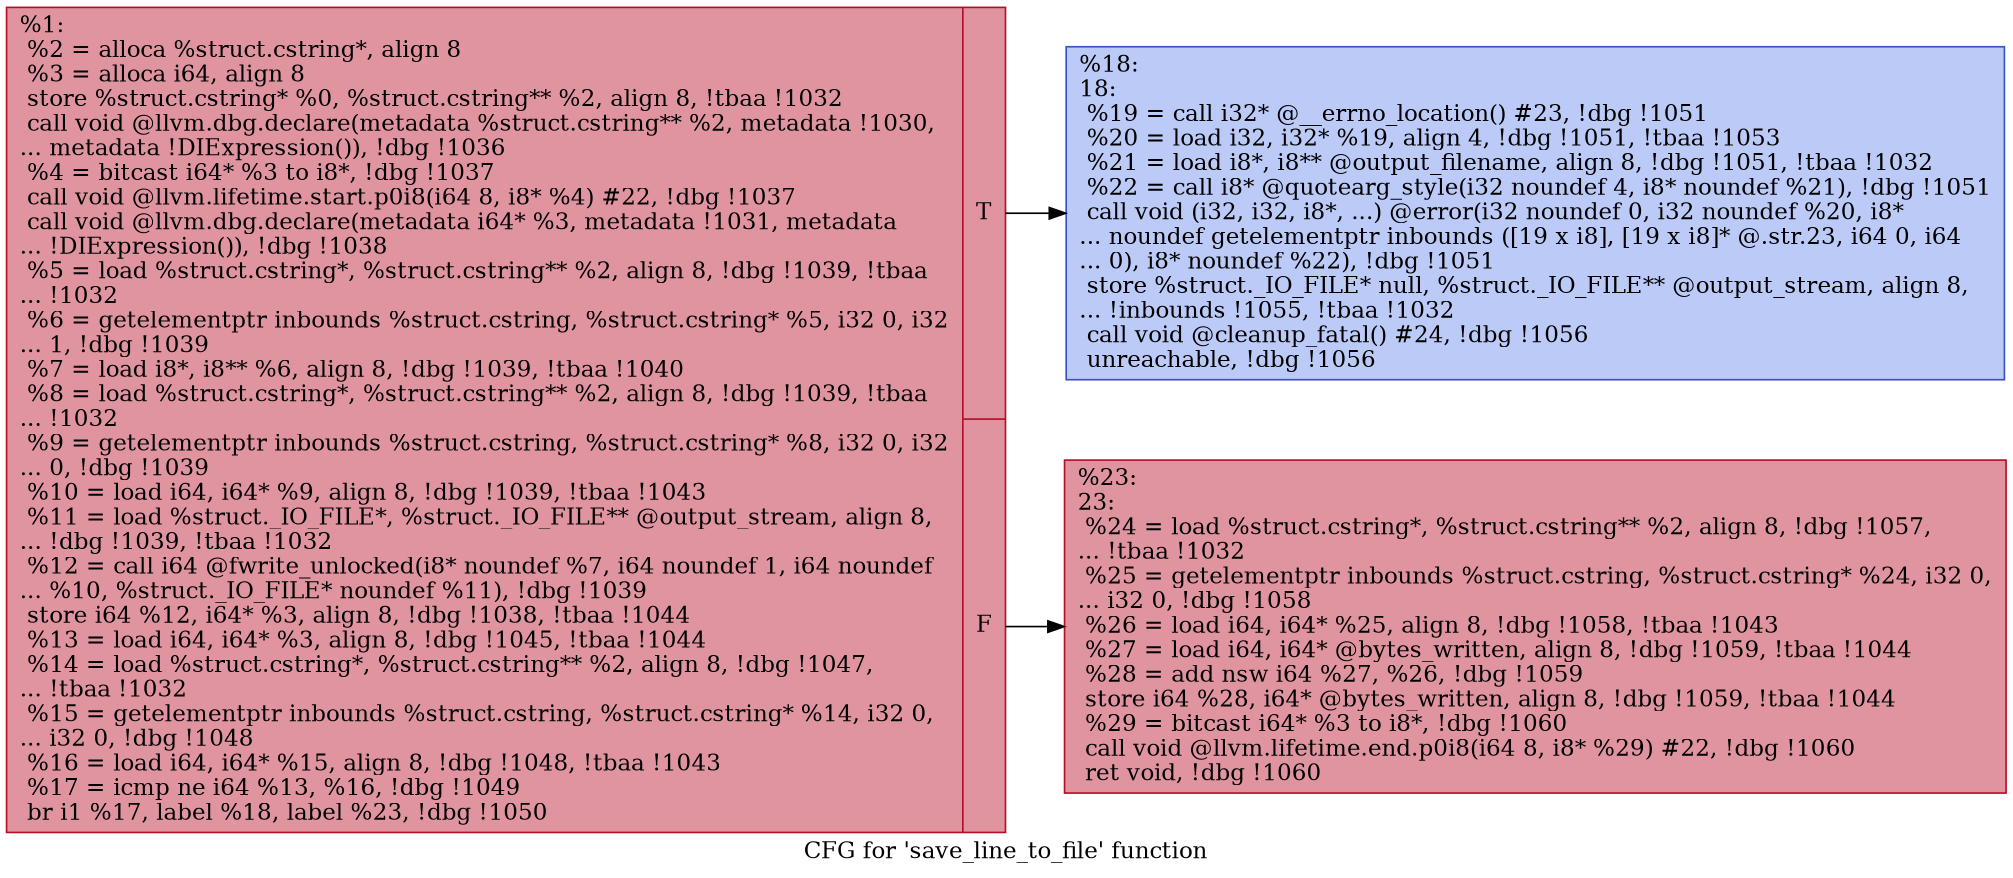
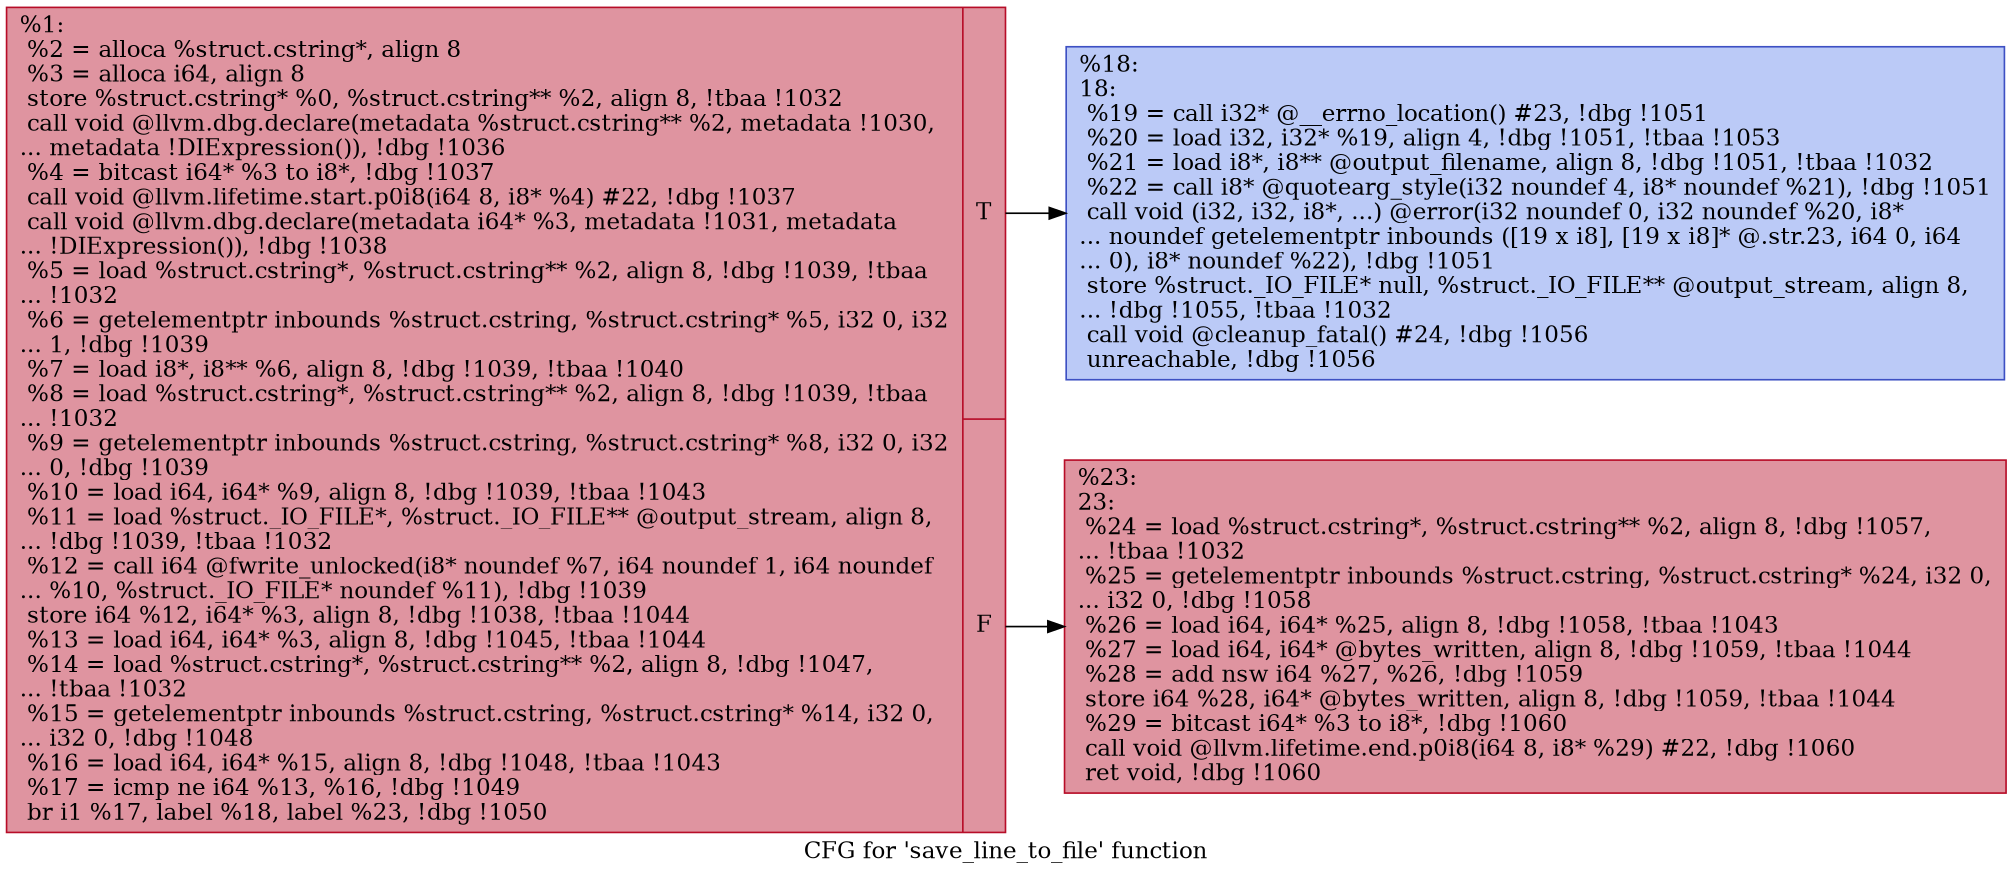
(1267, 311) -> (1236, 311)
